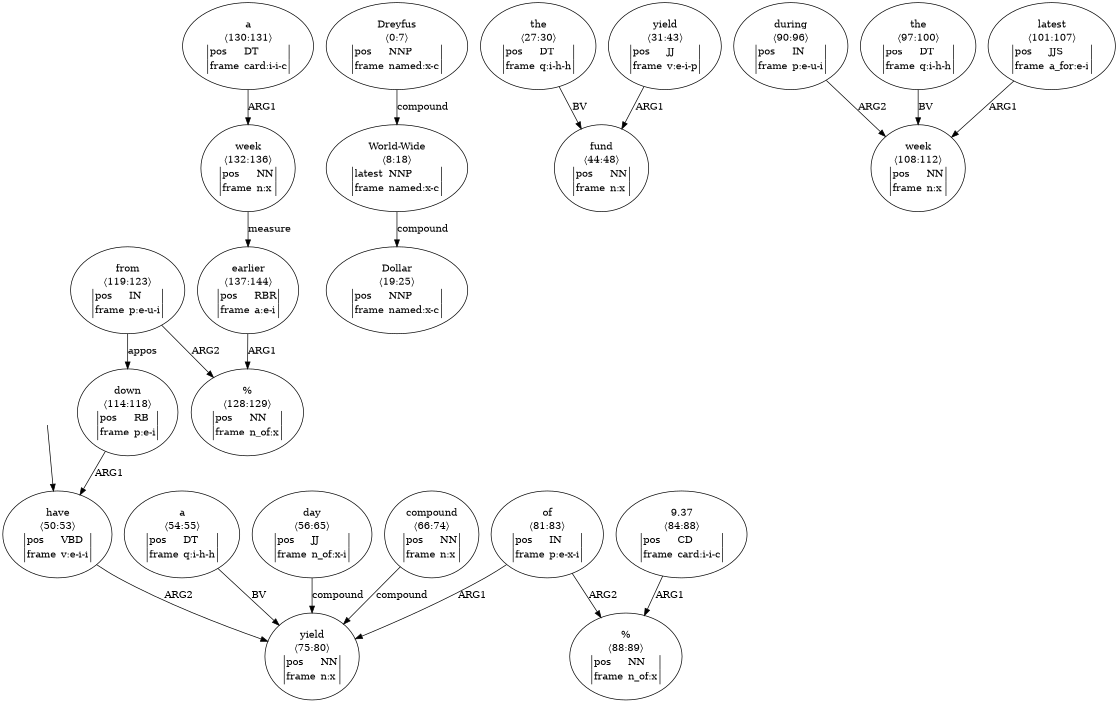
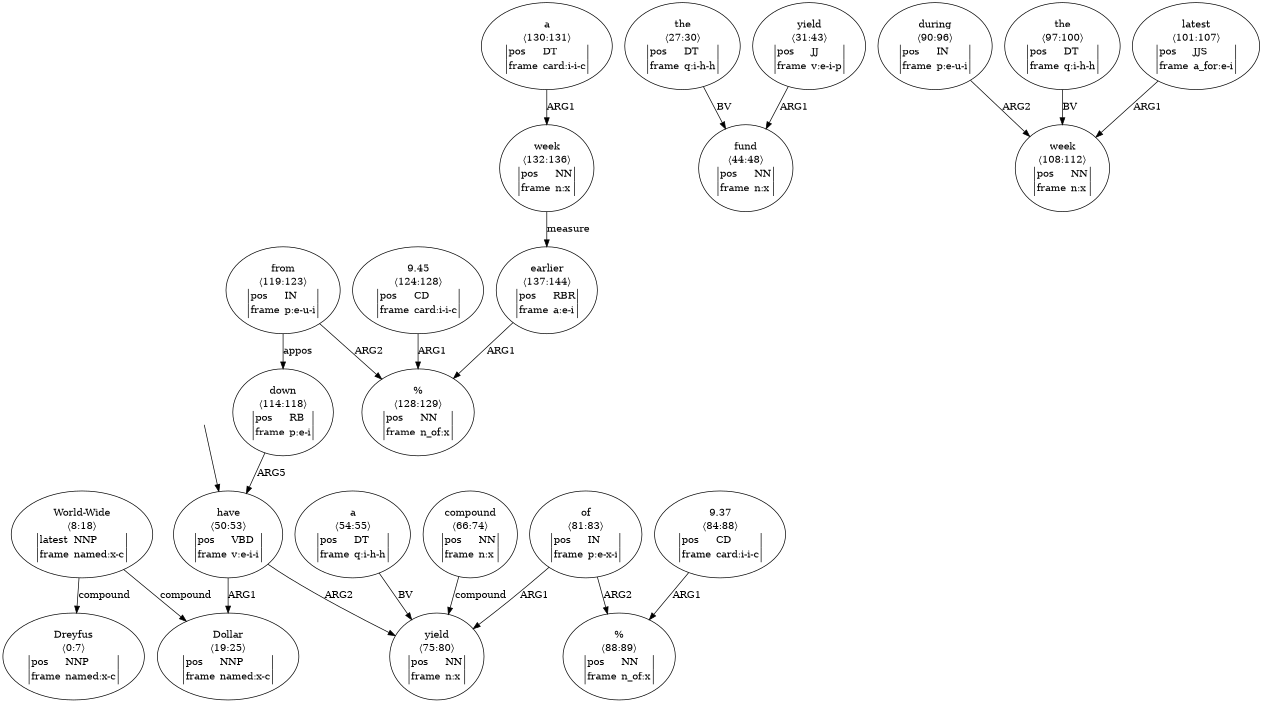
(397, 104) -> (78, 592)
none -> (418, 290)
(109, 473) -> (272, 473)
(312, 534) -> none
none -> (228, 592)
